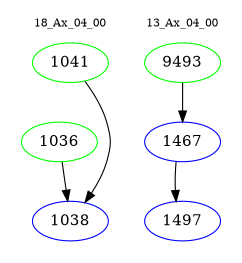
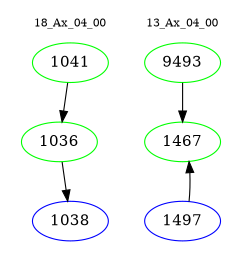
(110, 136) -> (66, 97)
(183, 142) -> (183, 142)
(175, 176) -> (190, 187)
